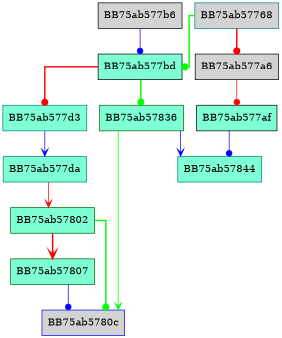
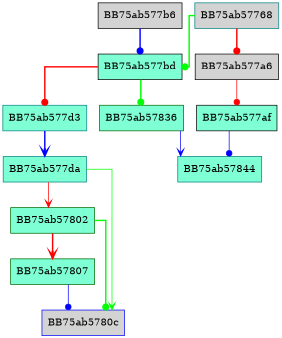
(140, 38) -> (140, 38)
(45, 140) -> (45, 140)
(118, 217) -> (112, 223)
